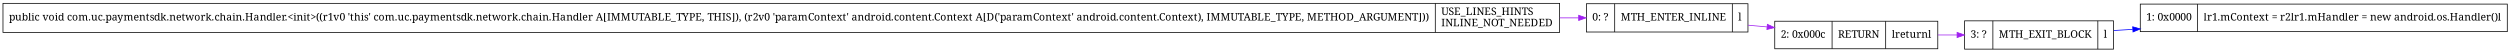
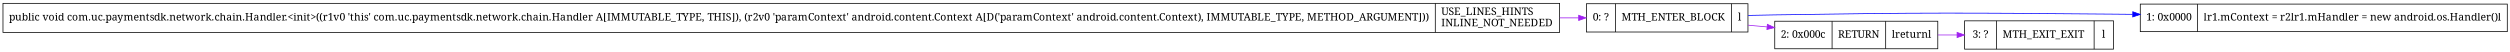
(1674, 17) -> (1673, 17)
(2123, 30) -> (1940, 13)
(2045, 35) -> (2044, 35)
